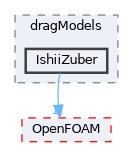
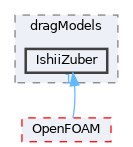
(58, 91) -> (75, 102)
